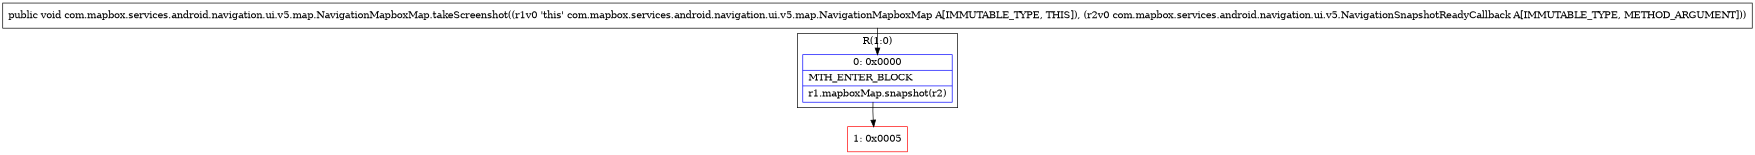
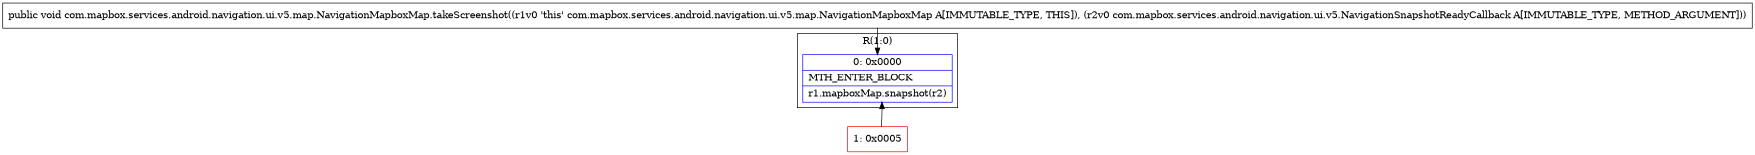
(873, 112) -> (882, 118)
